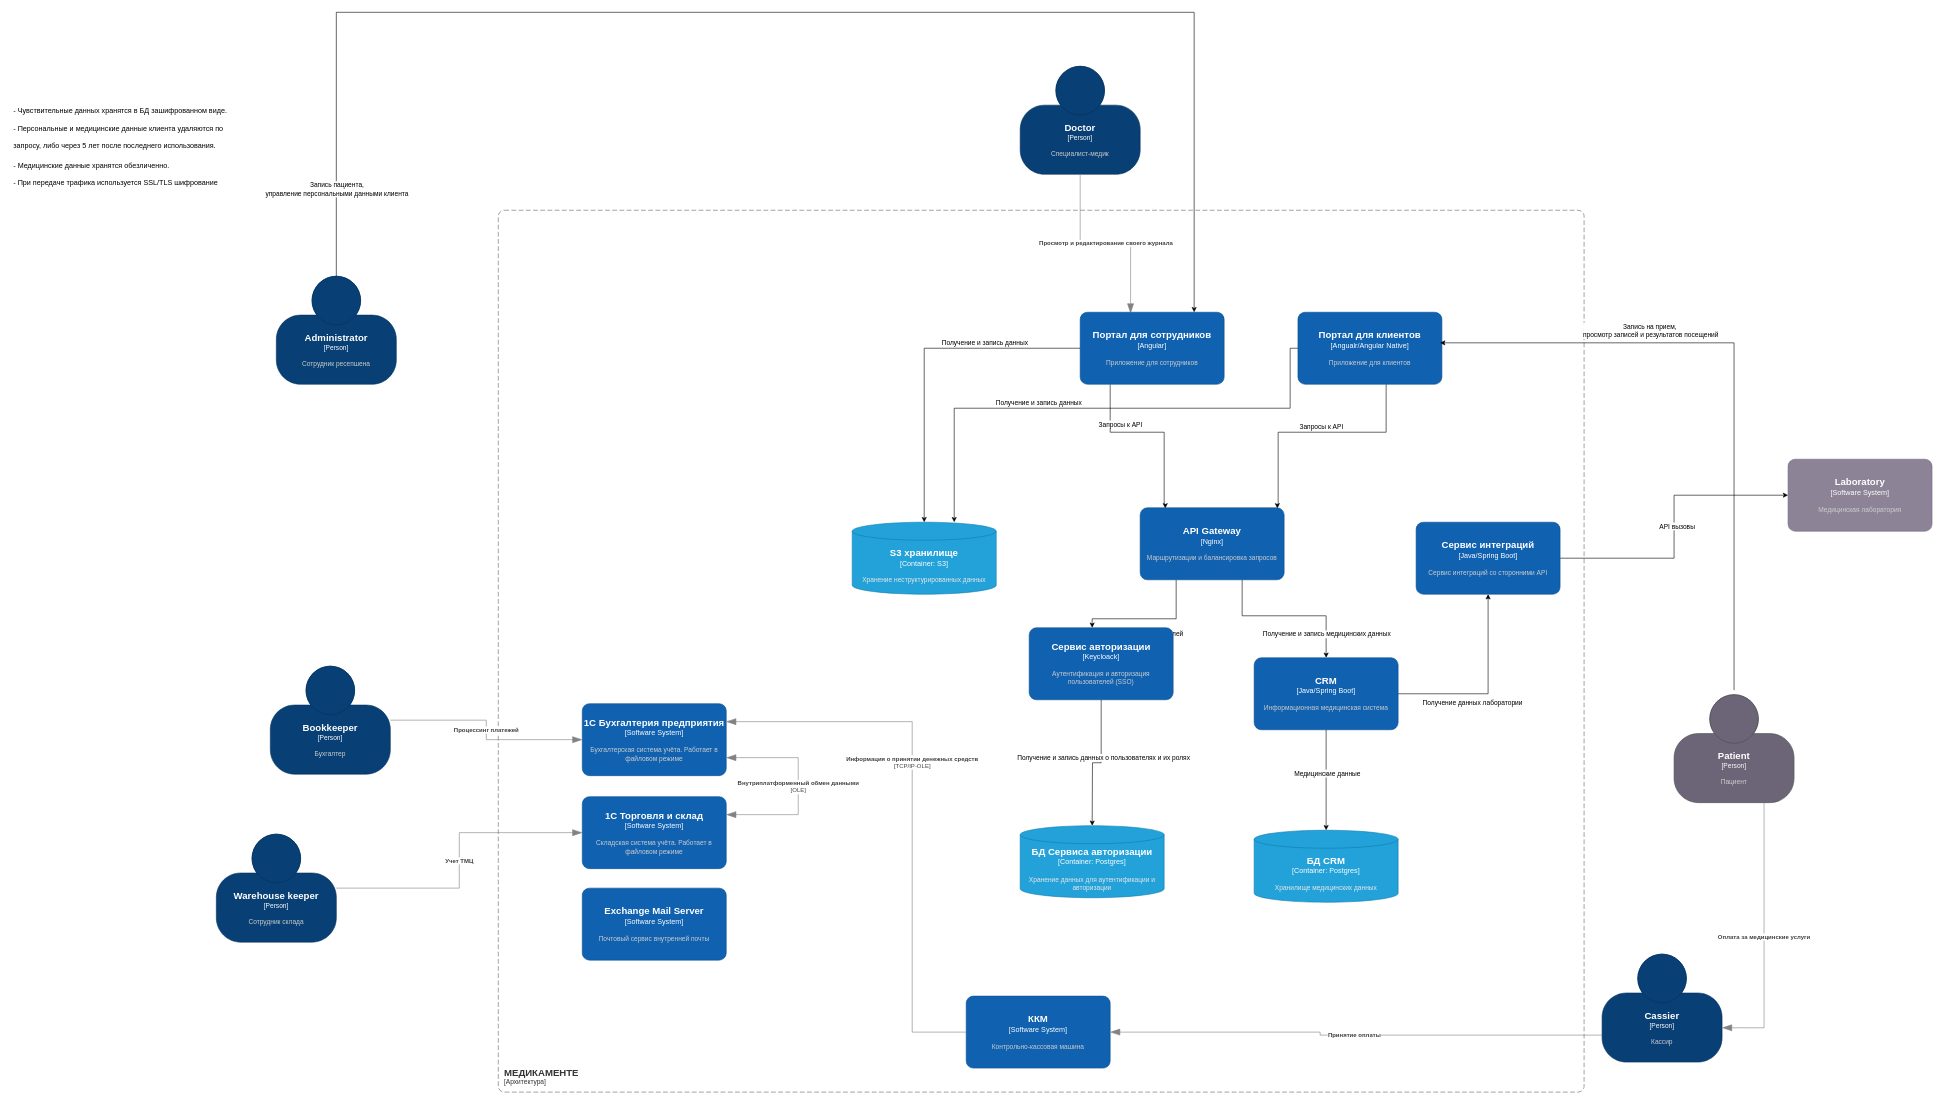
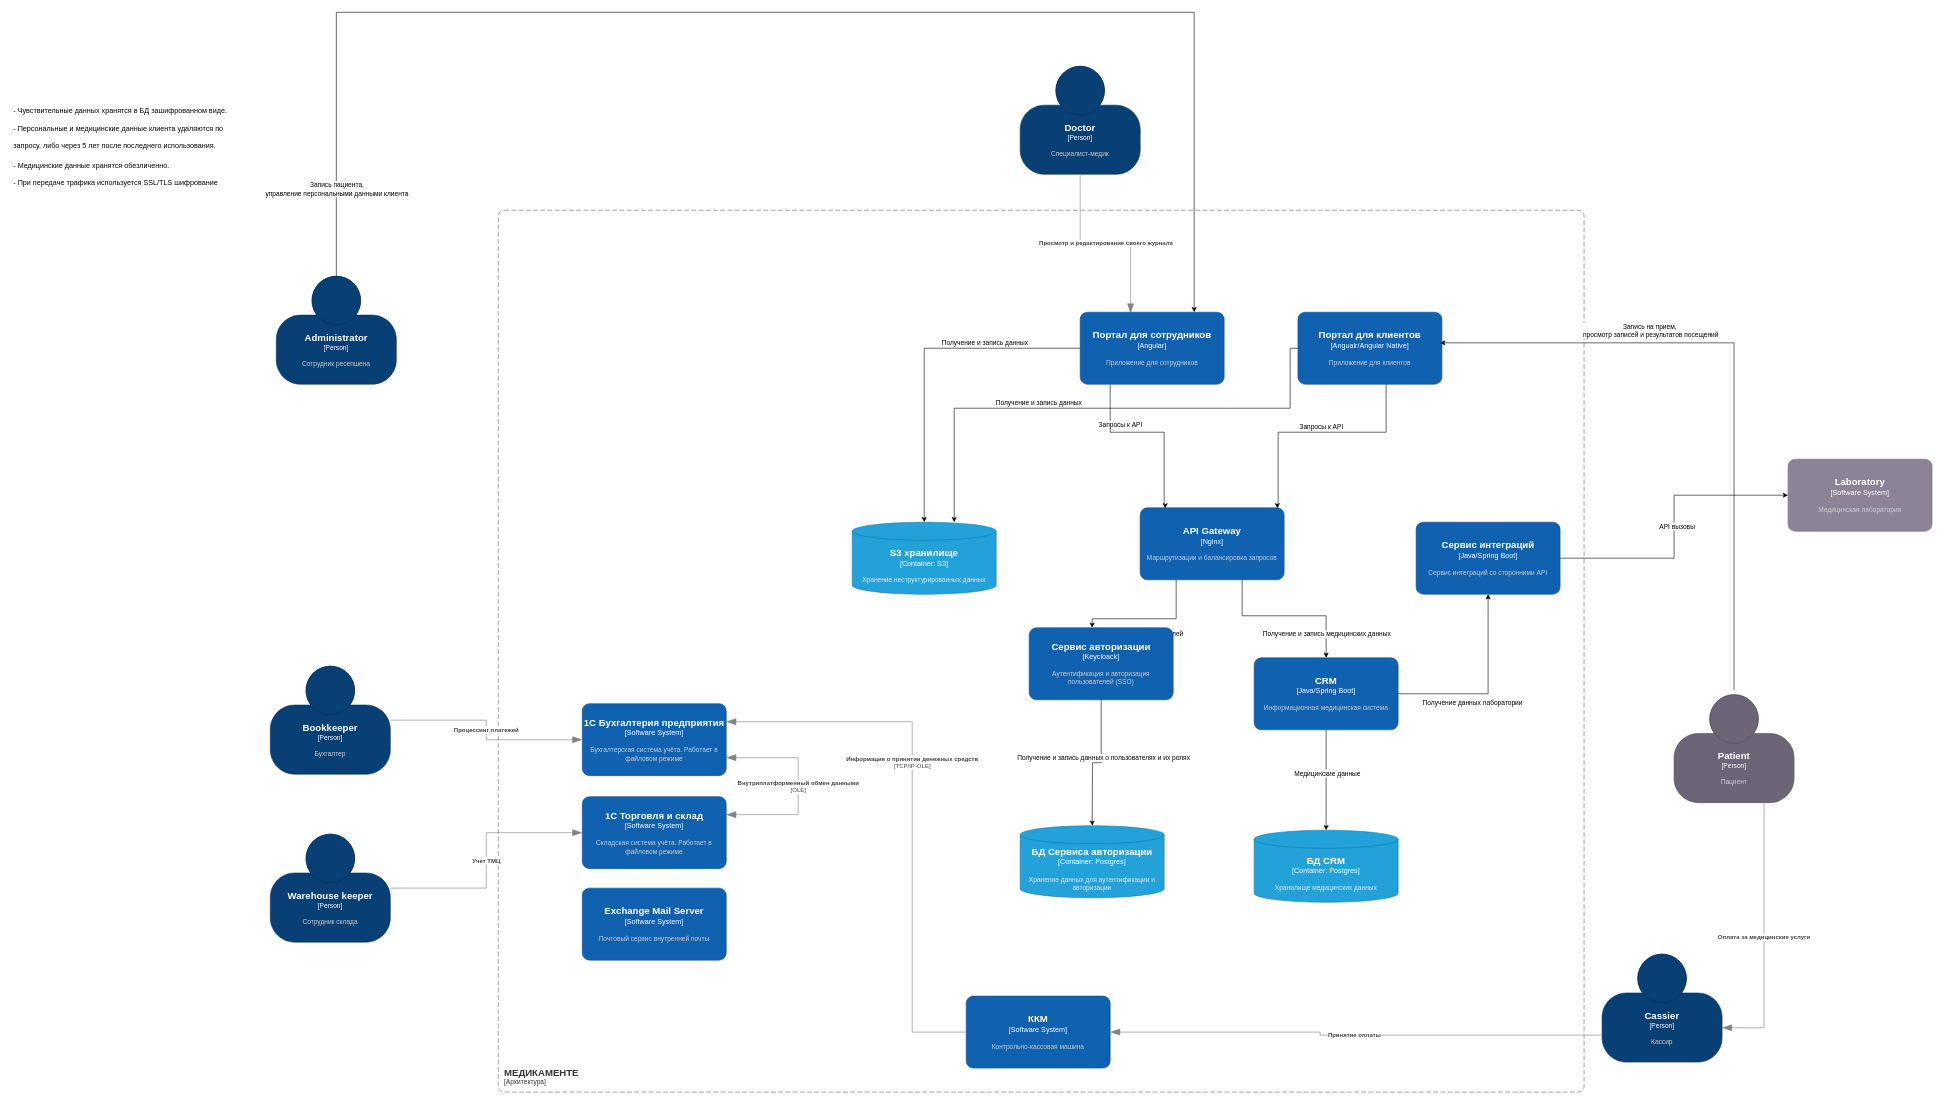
(276, 888) -> (330, 888)
